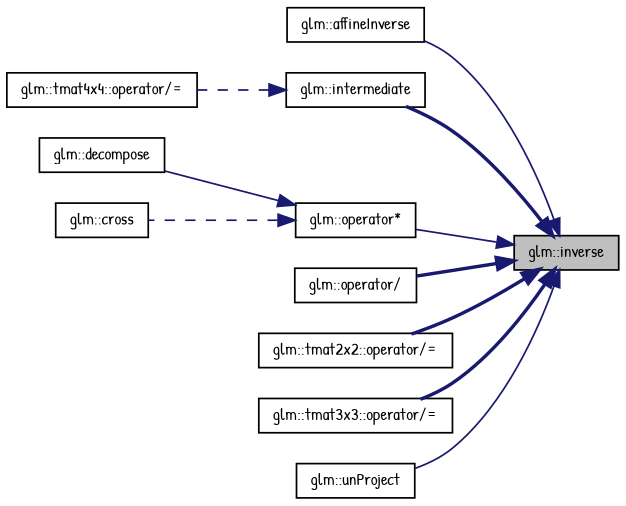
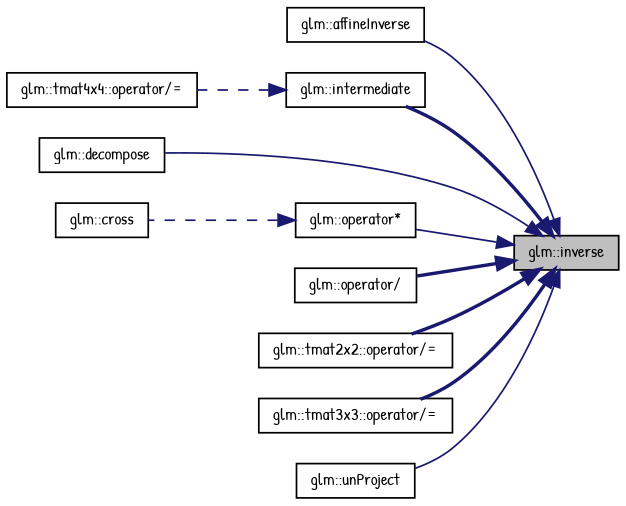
(222, 186) -> (352, 165)
